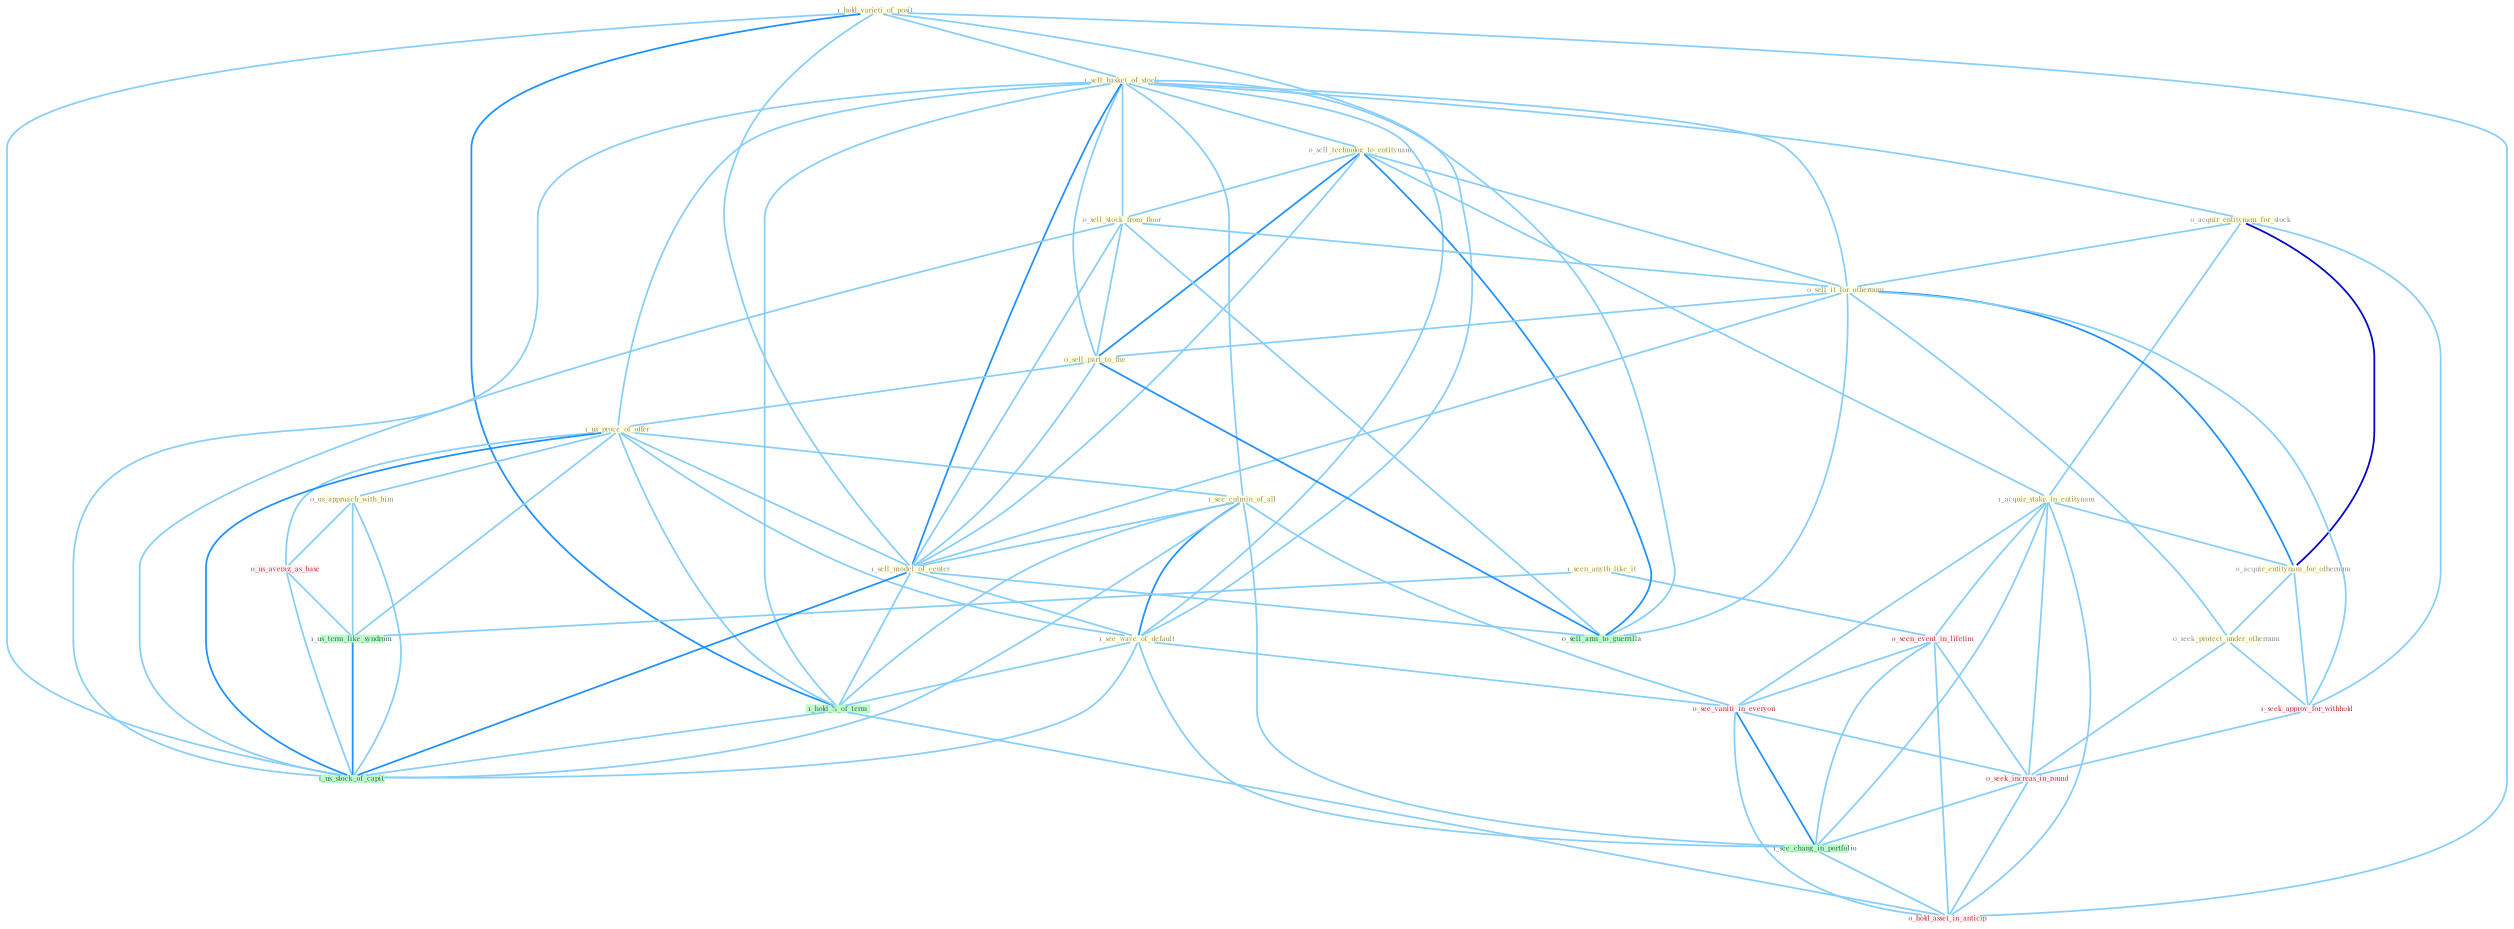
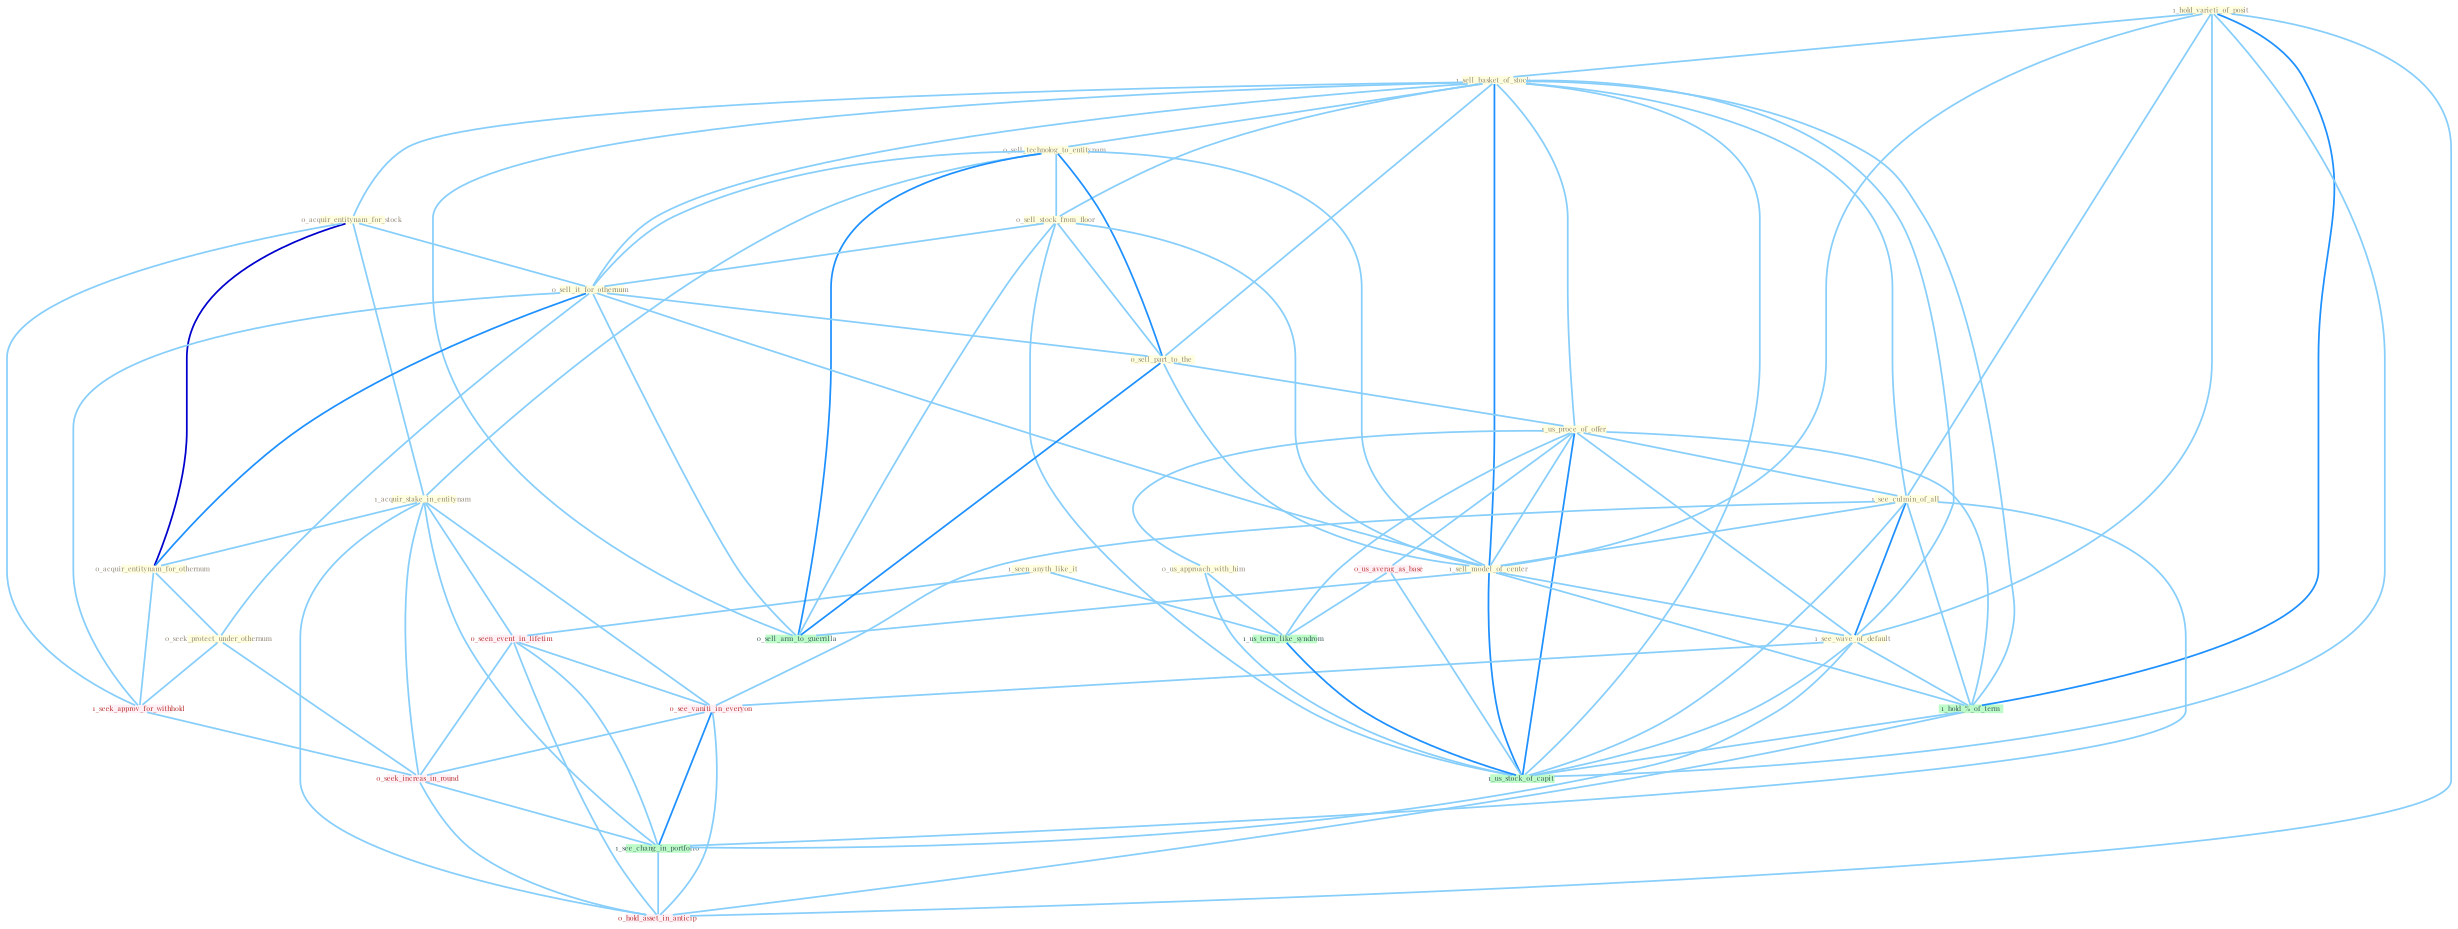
none -> (2059, 255)
(320, 534) -> none
